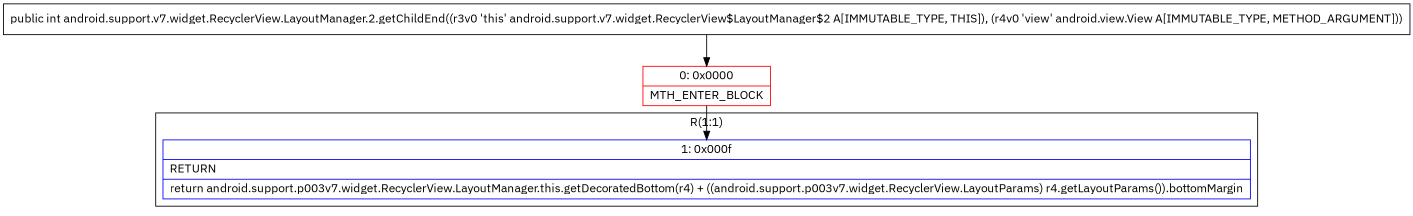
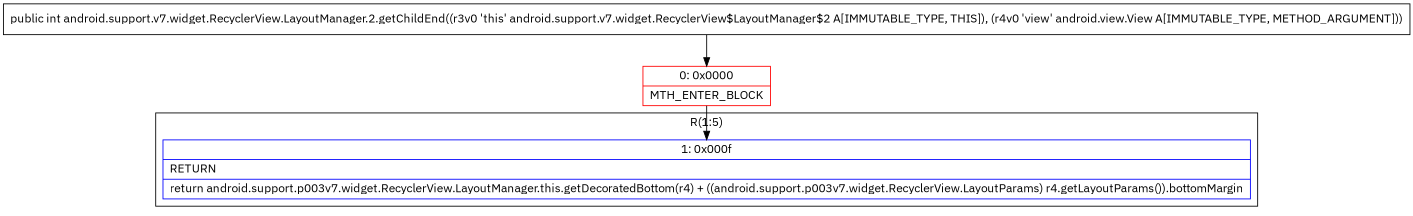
(707, 123) -> (707, 123)
